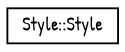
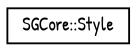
(63, 26) -> (68, 26)
